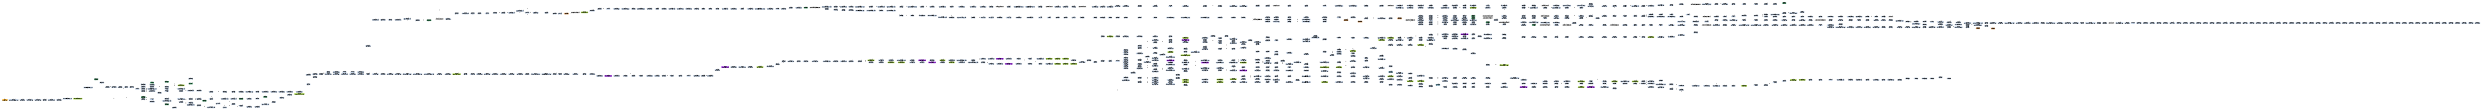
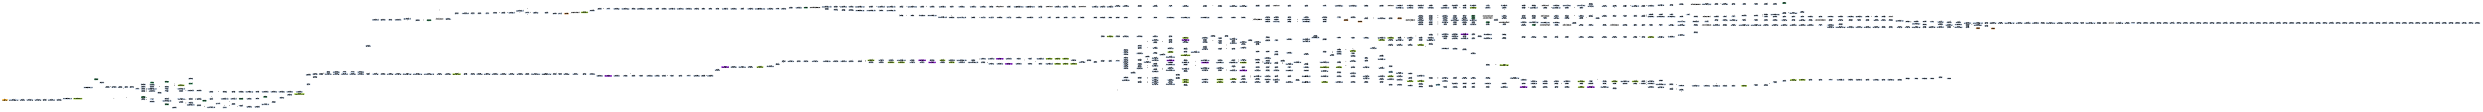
none -> (1534, 81)
